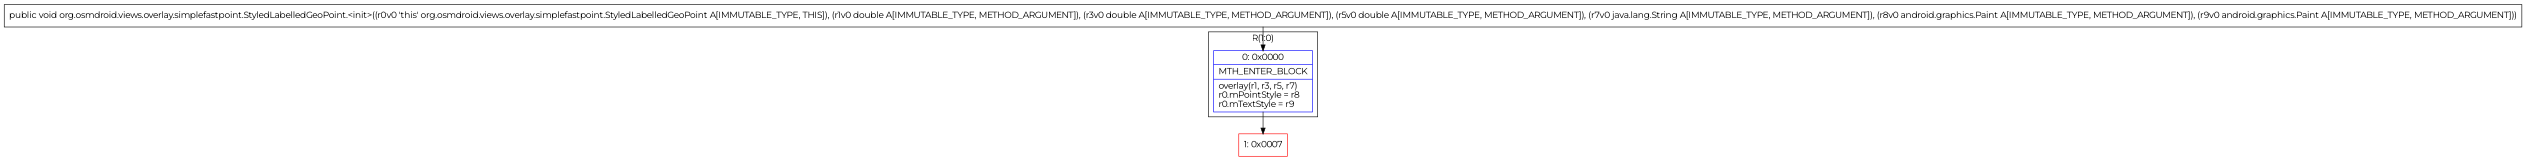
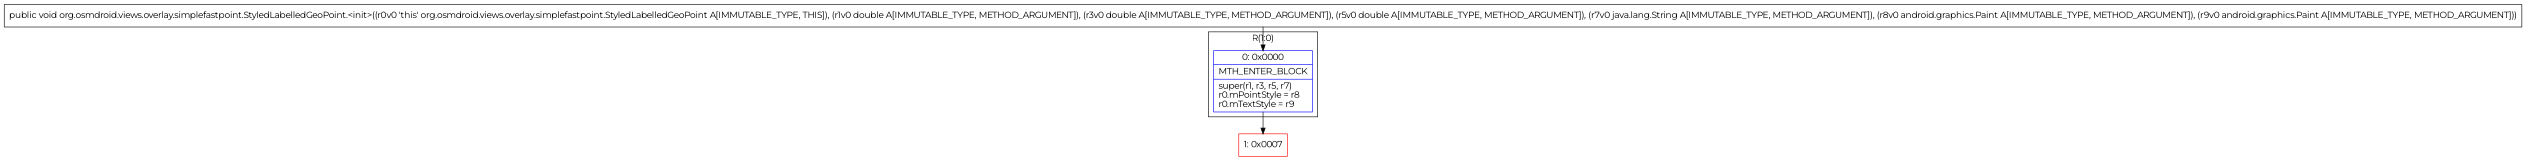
(1258, 86) -> (1255, 86)
